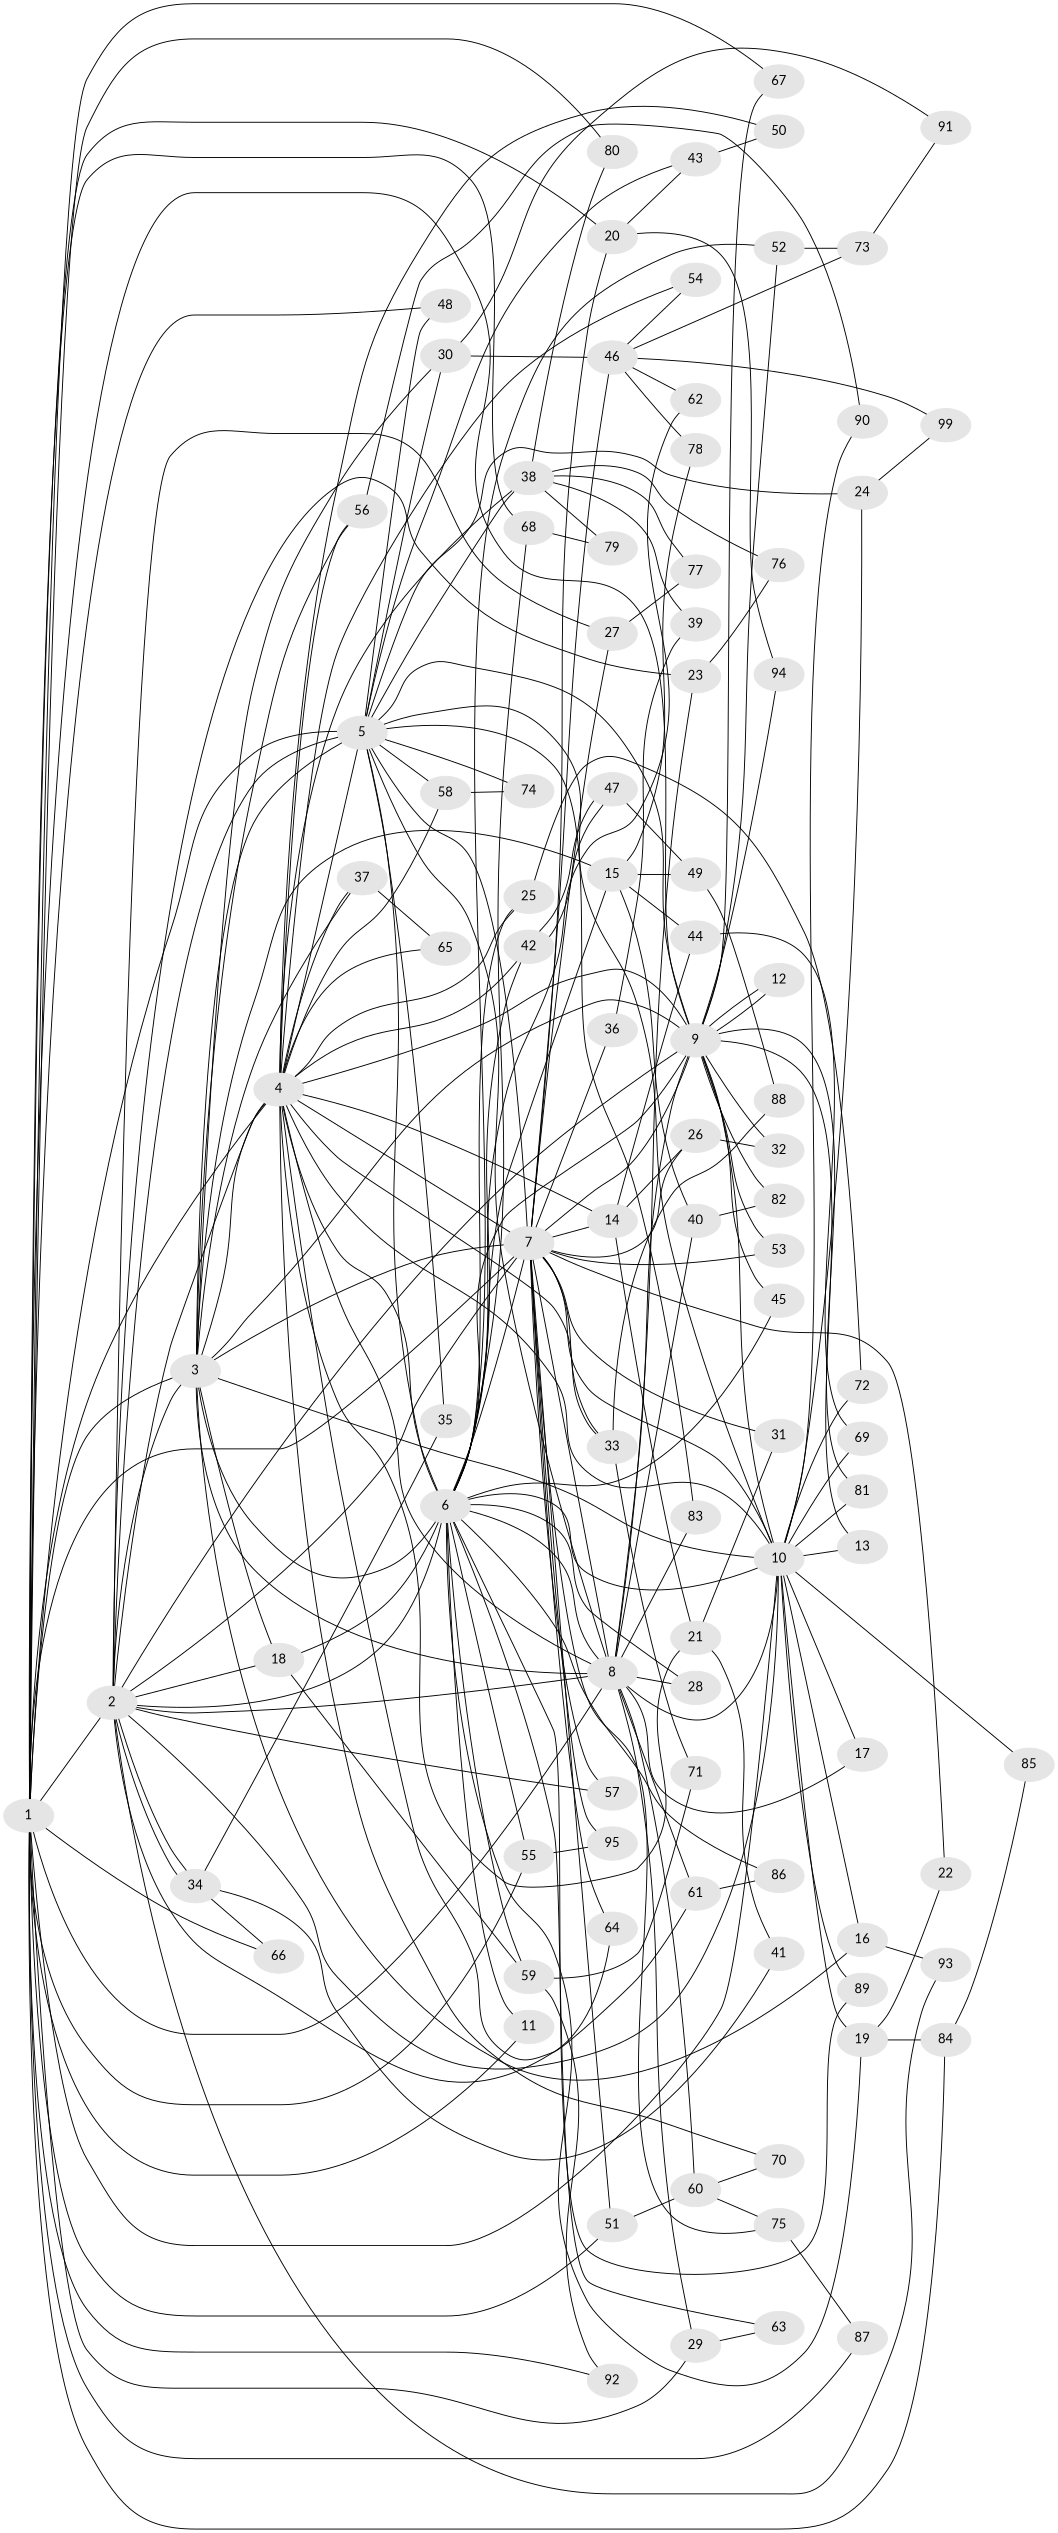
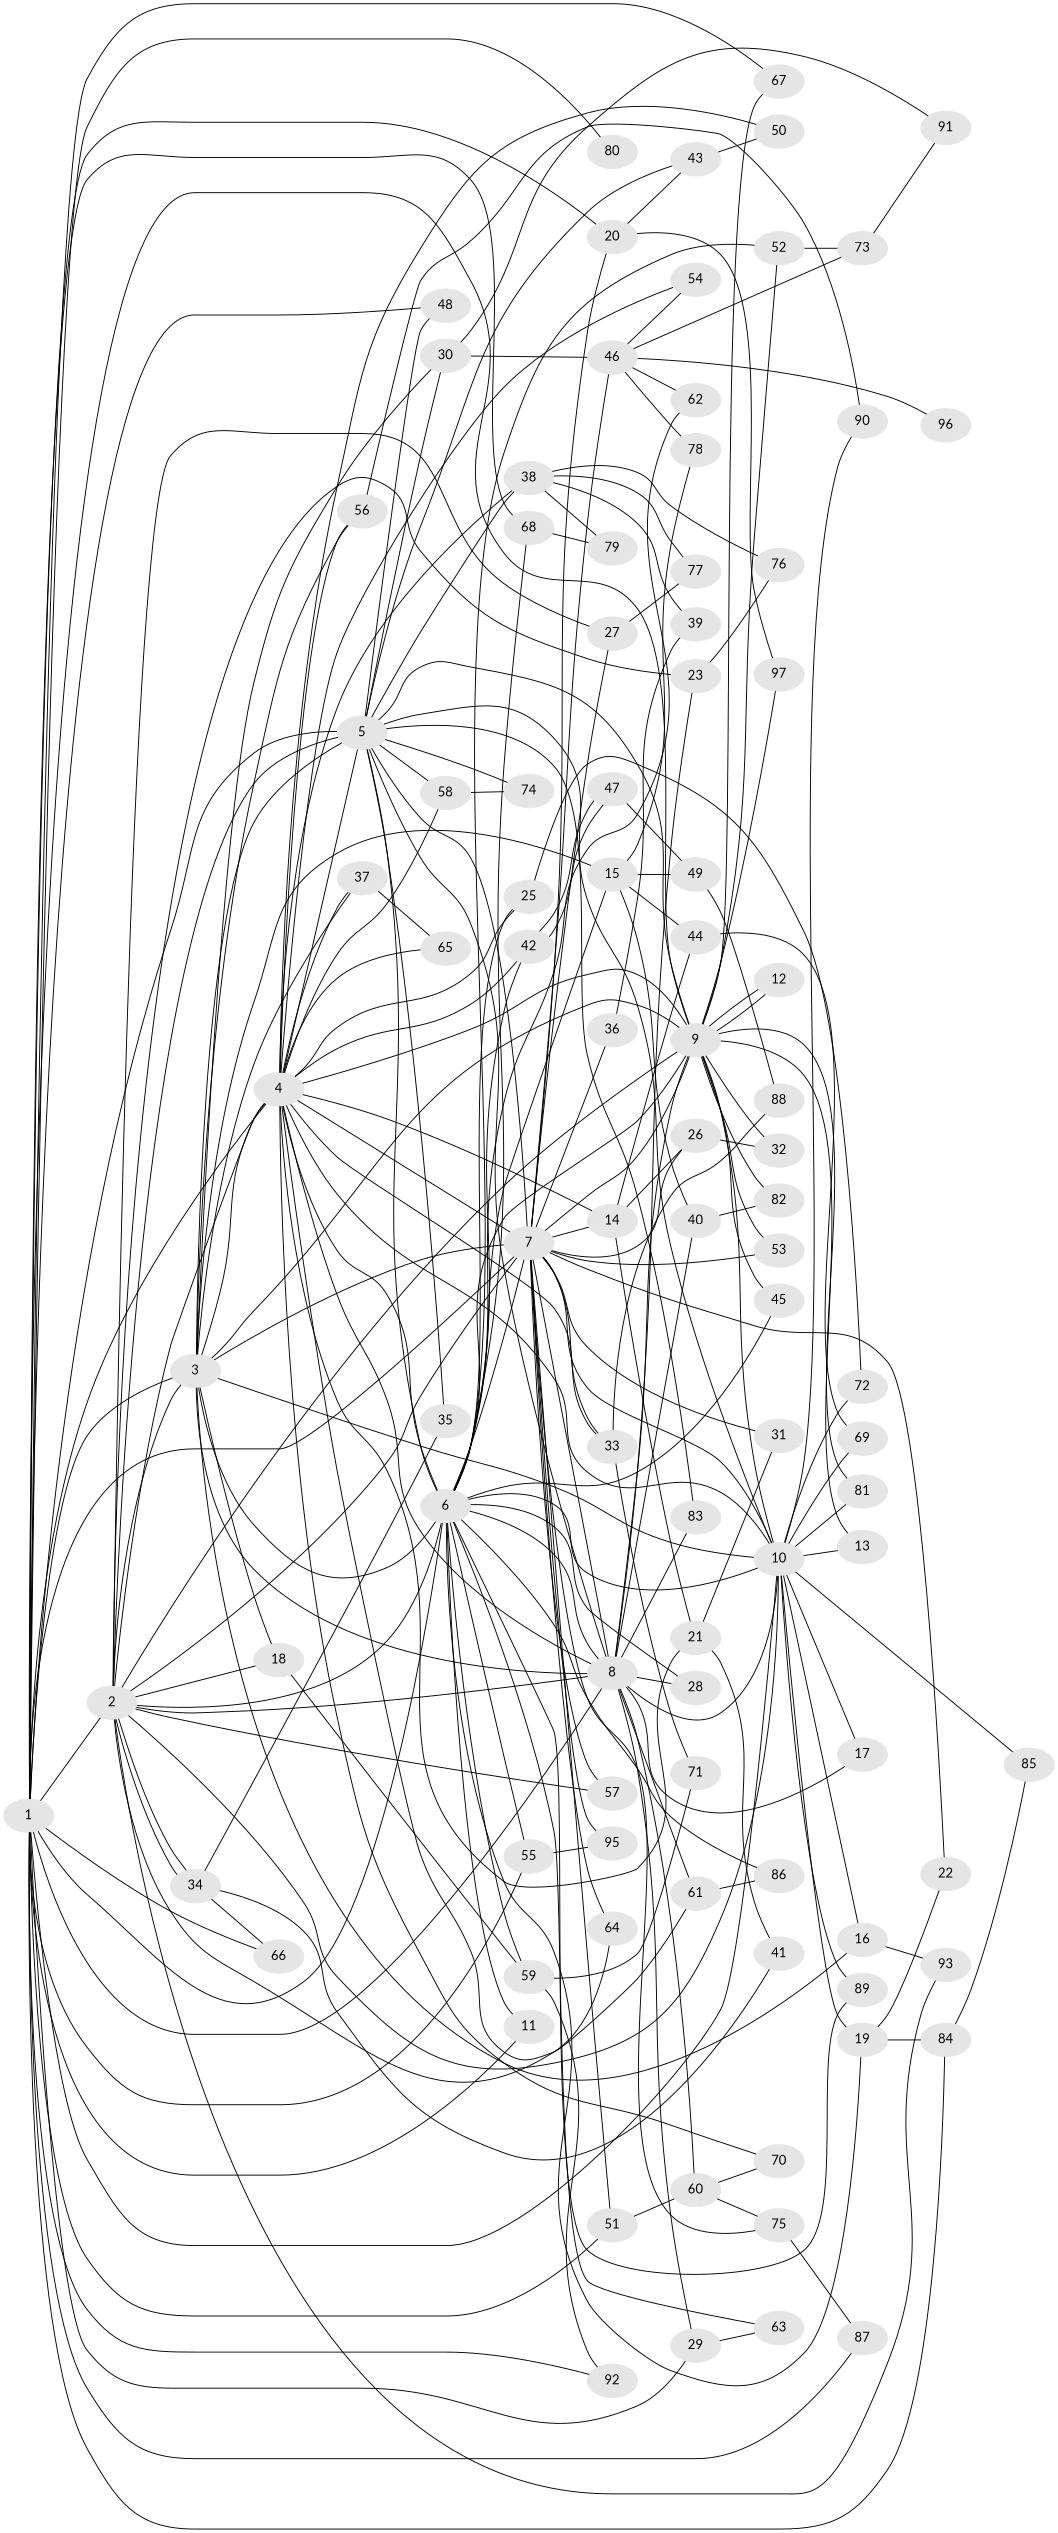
(561, 313) -> none
(946, 425) -> (946, 425)
(862, 493) -> none
(779, 674) -> (779, 674)
(386, 1604) -> (335, 1941)
